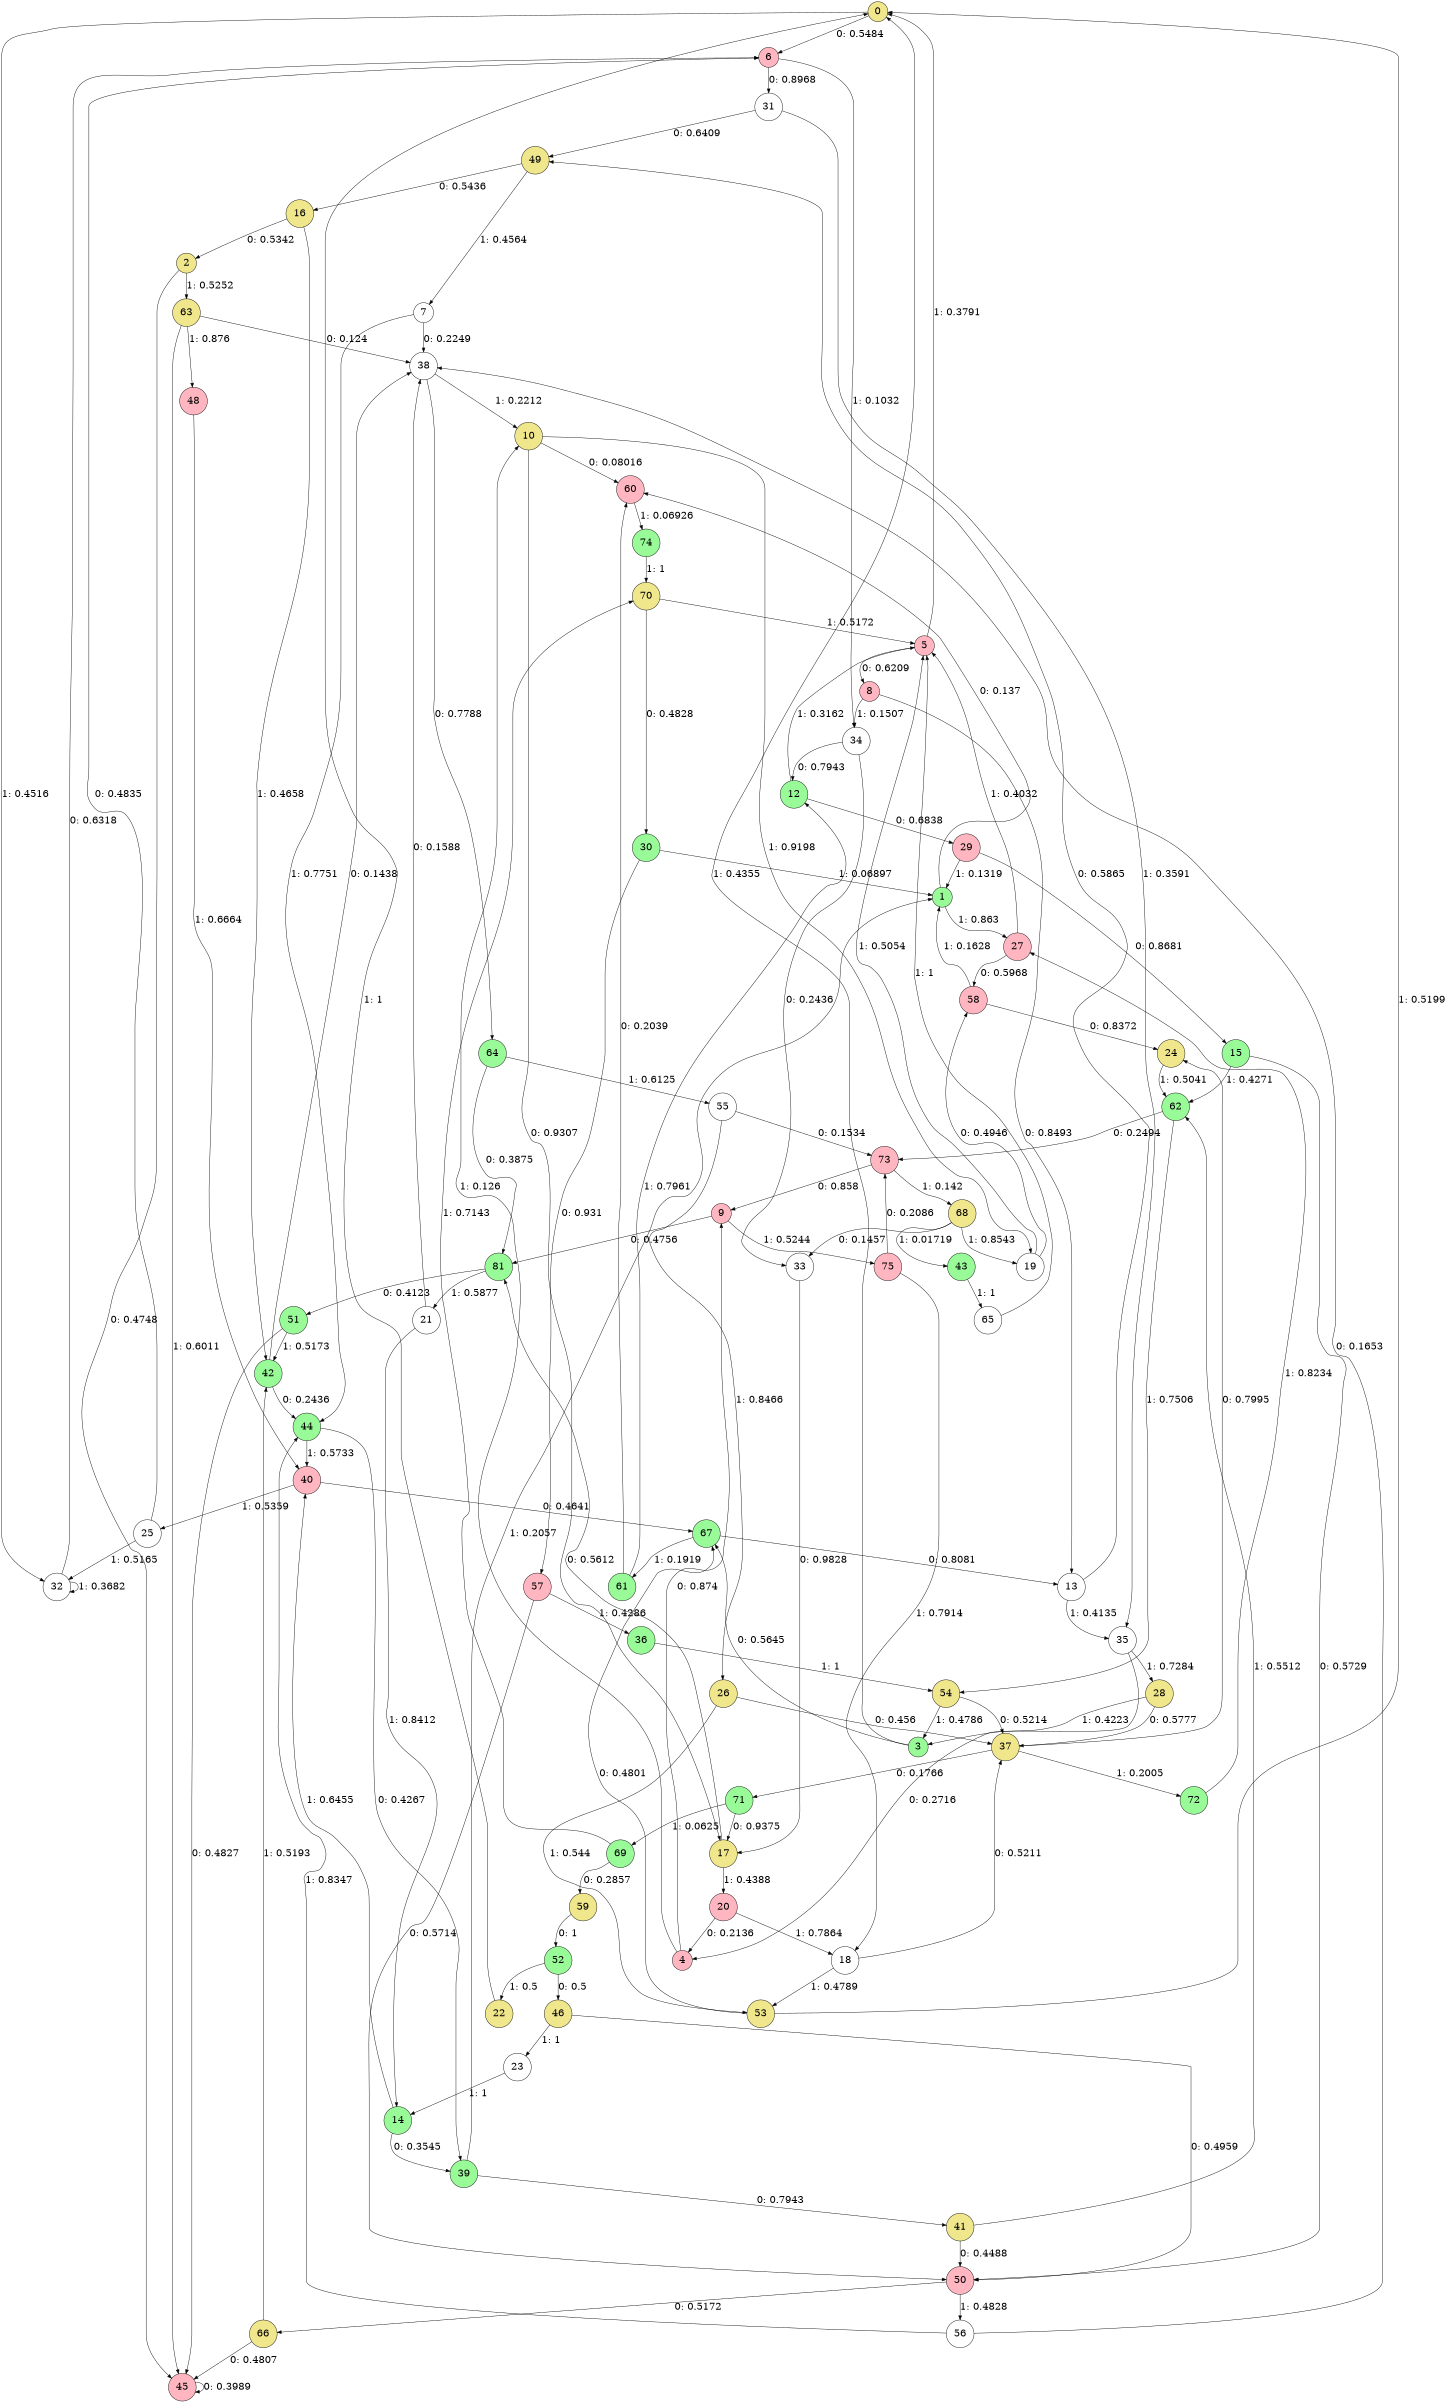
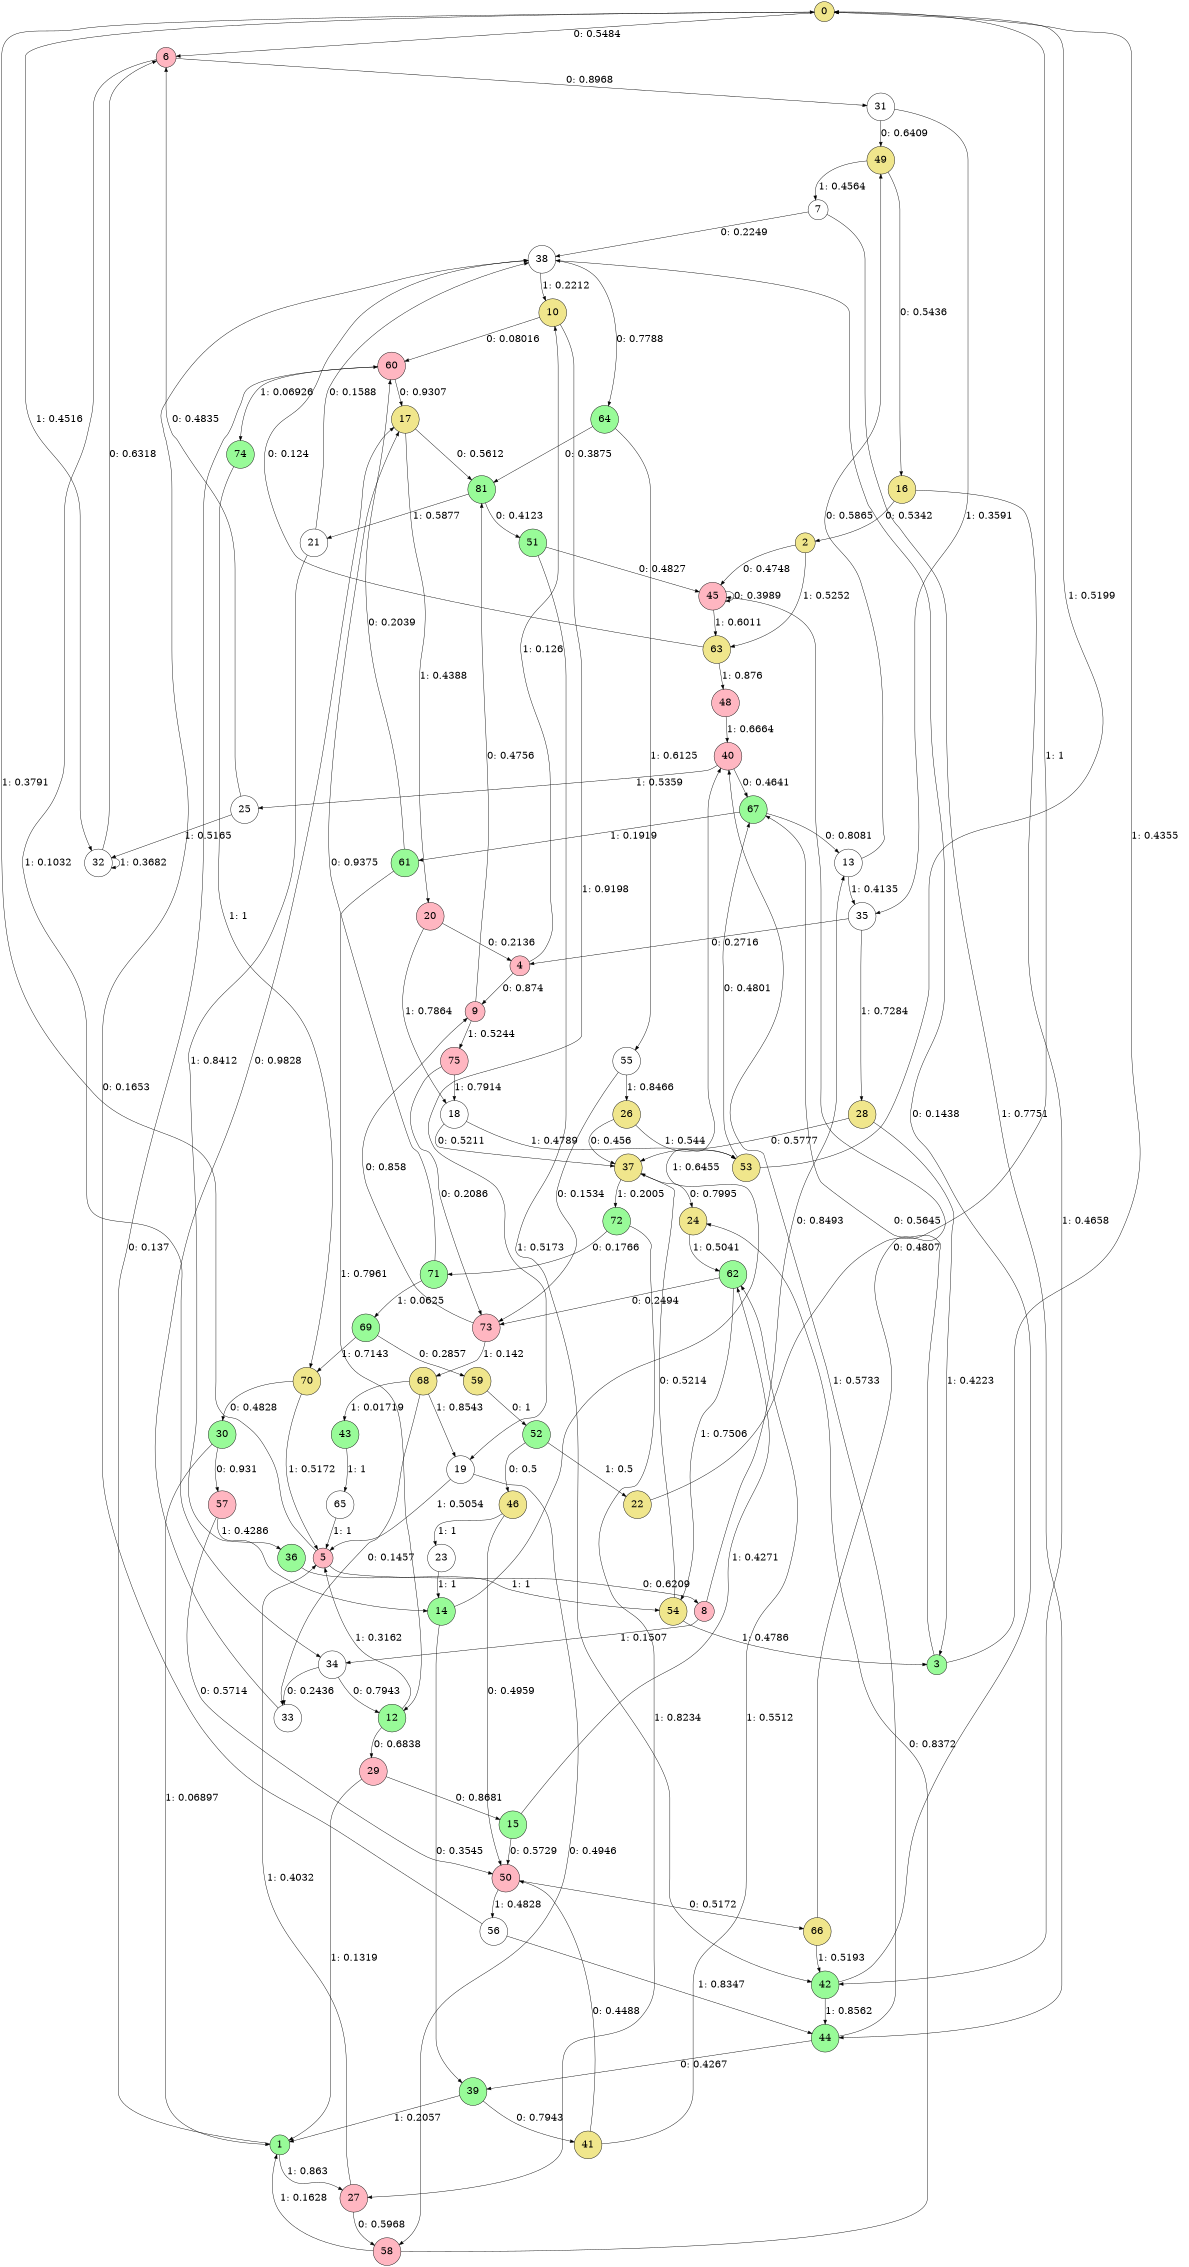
(548, 1167) -> (398, 391)
(173, 1347) -> (715, 621)
(311, 1400) -> (853, 2012)
(880, 1772) -> (534, 1266)
